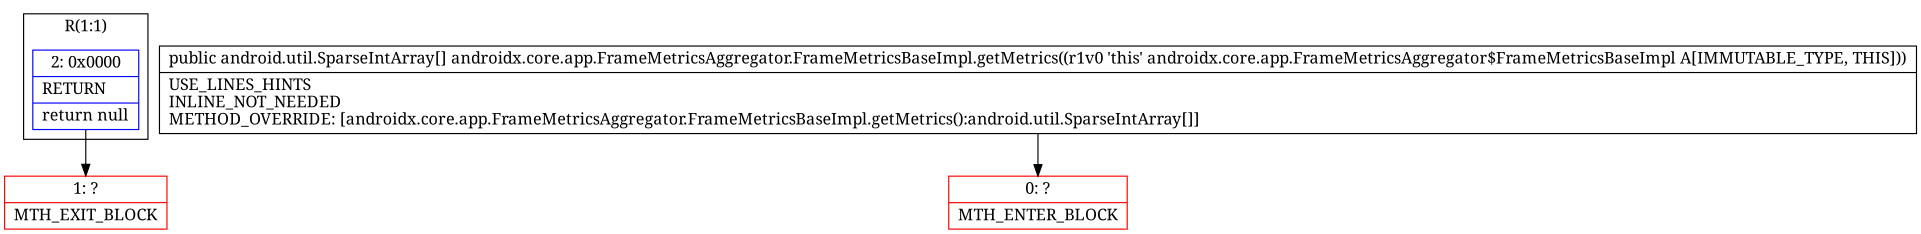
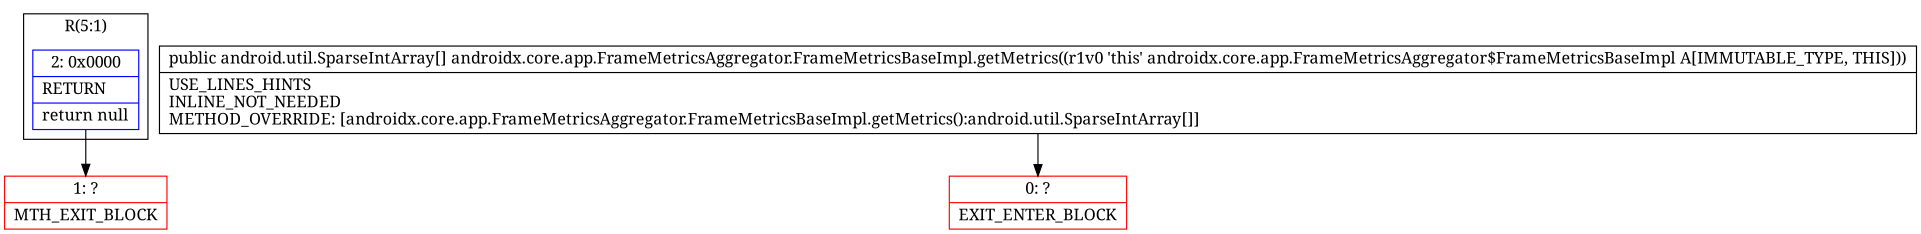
(86, 27) -> (86, 27)
(1038, 215) -> (1038, 215)
